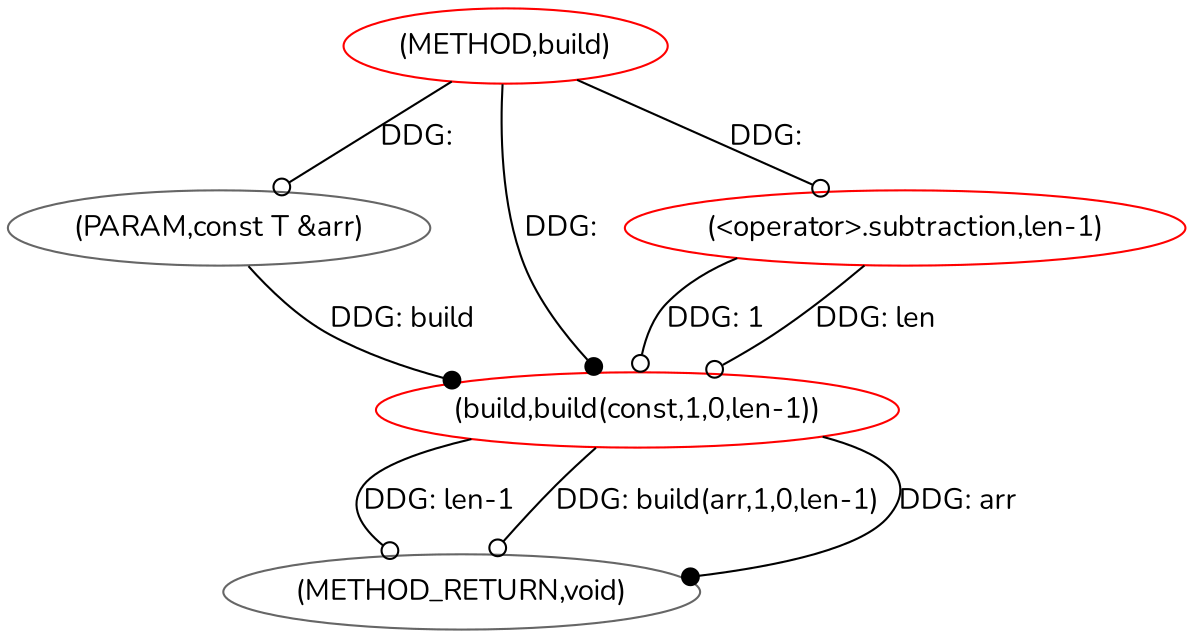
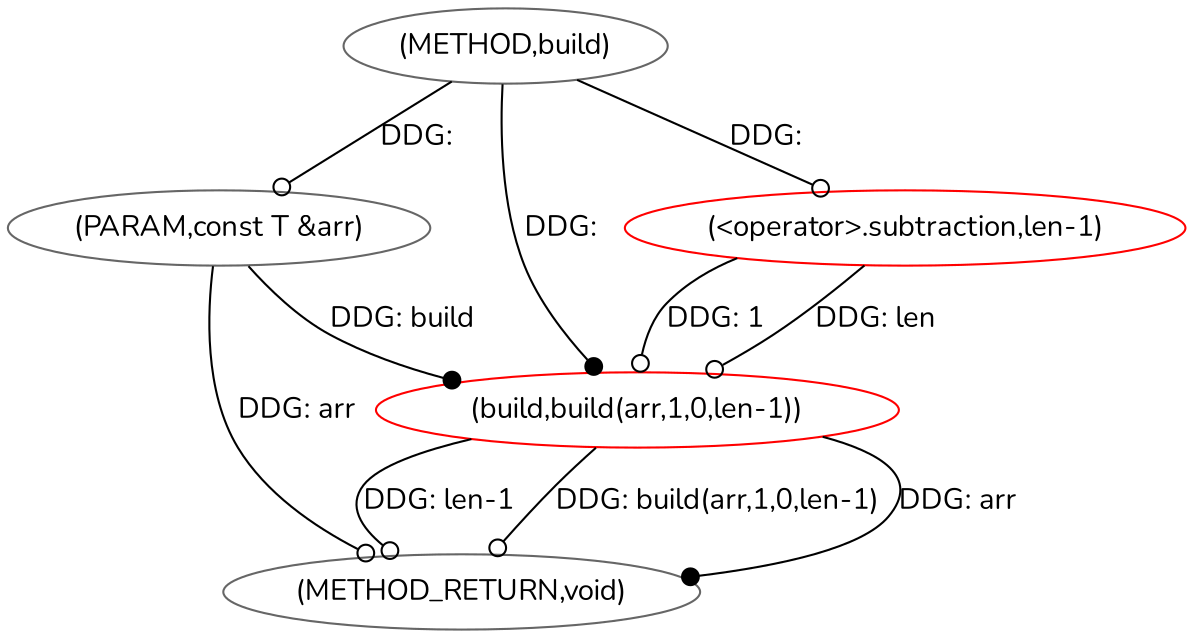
(506, 46) -> (506, 46)
(637, 410) -> (637, 410)
none -> (232, 435)
